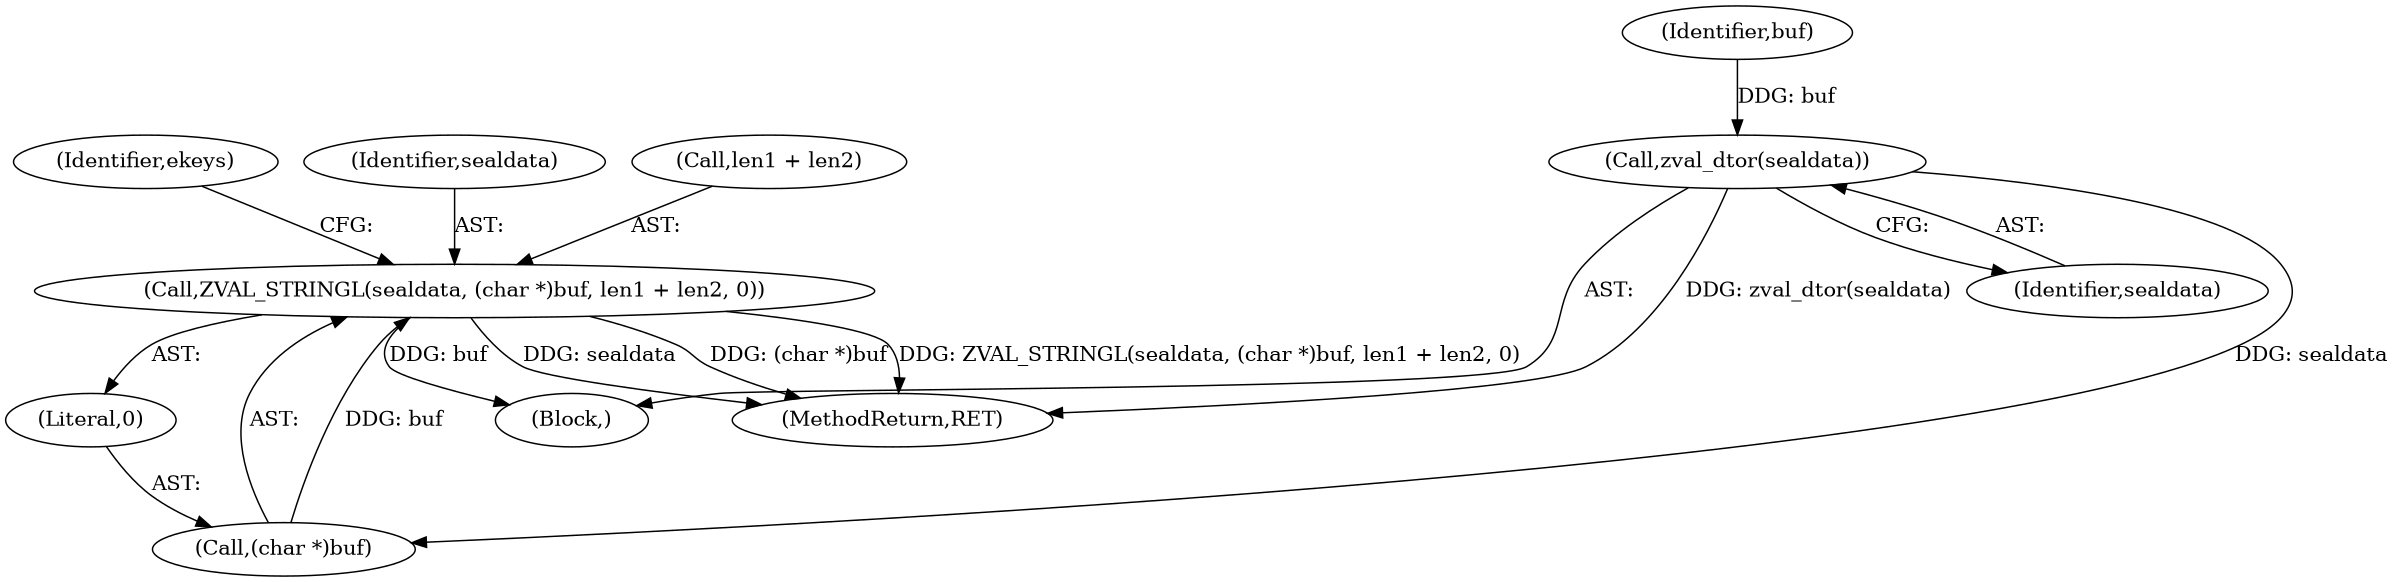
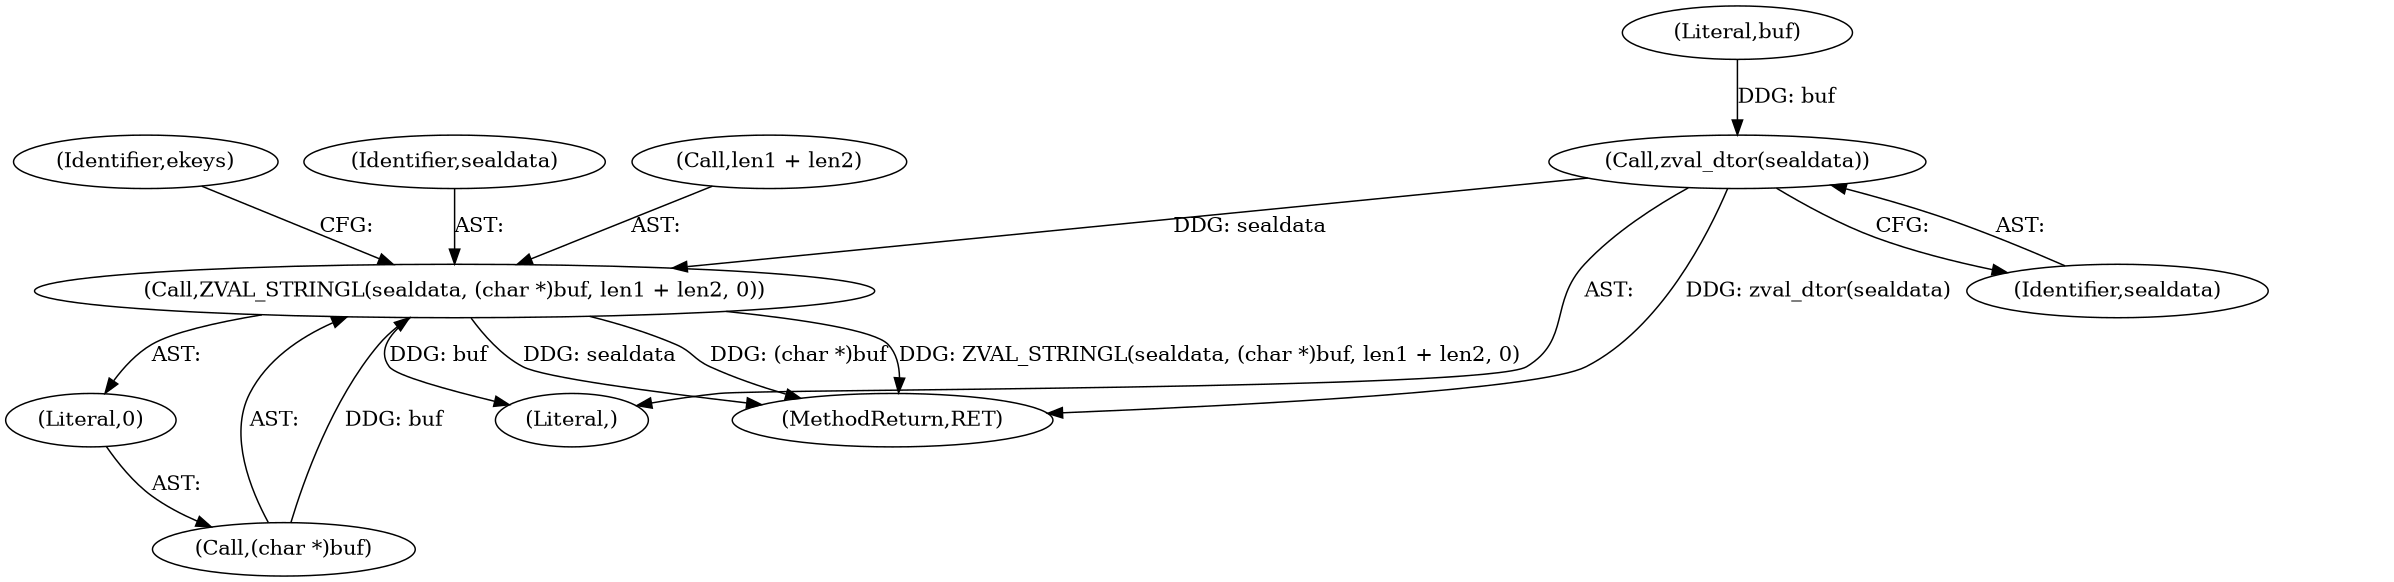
(1737, 33) -> (1737, 33)
(572, 420) -> (572, 420)
(1585, 463) -> (1138, 222)
